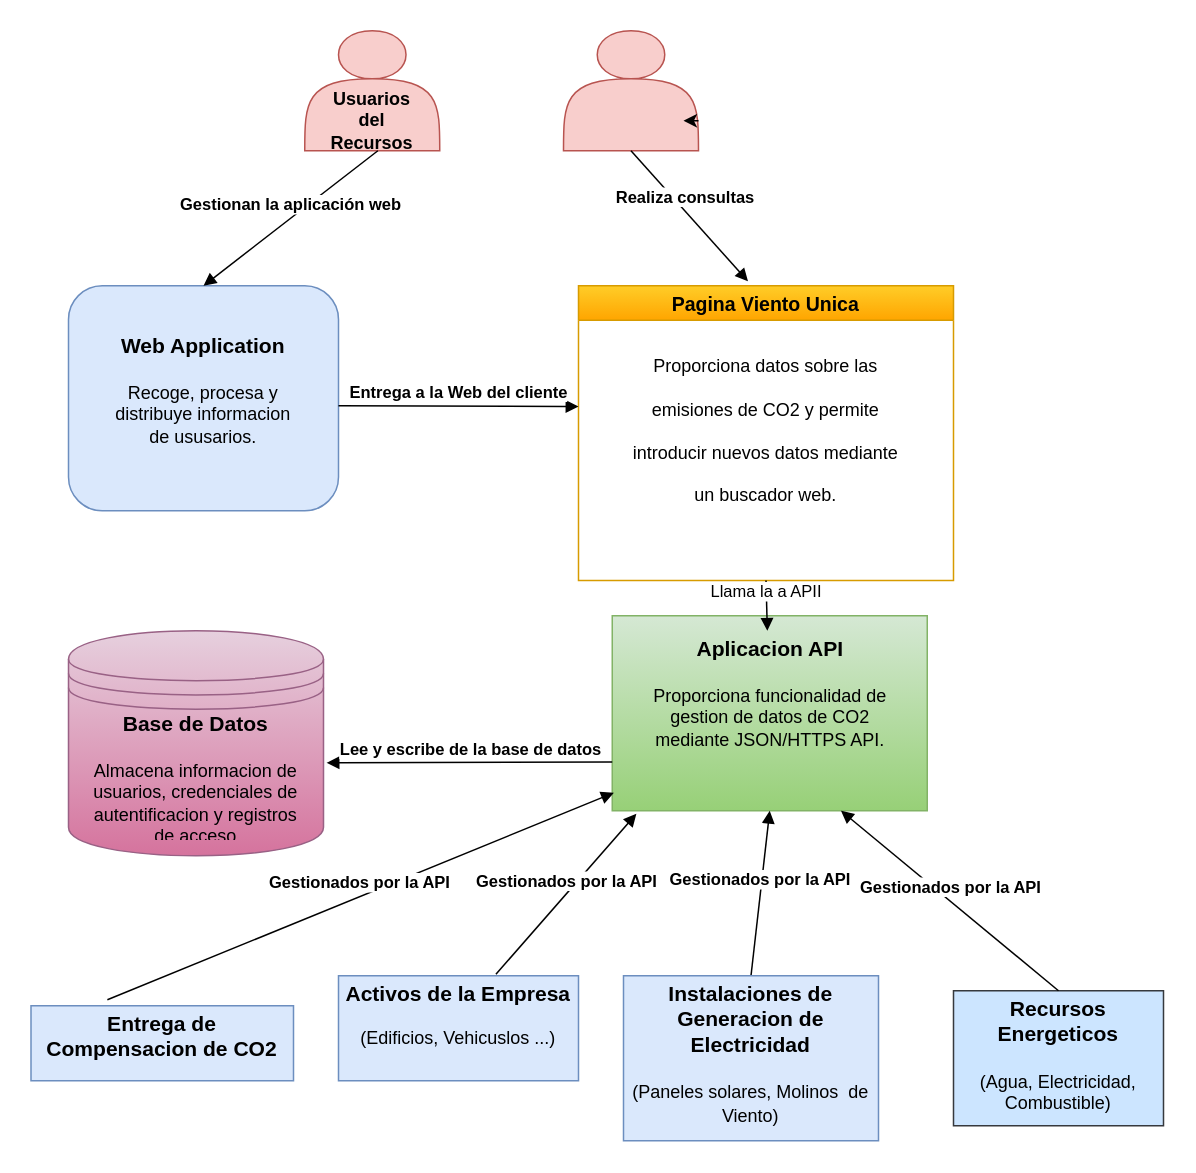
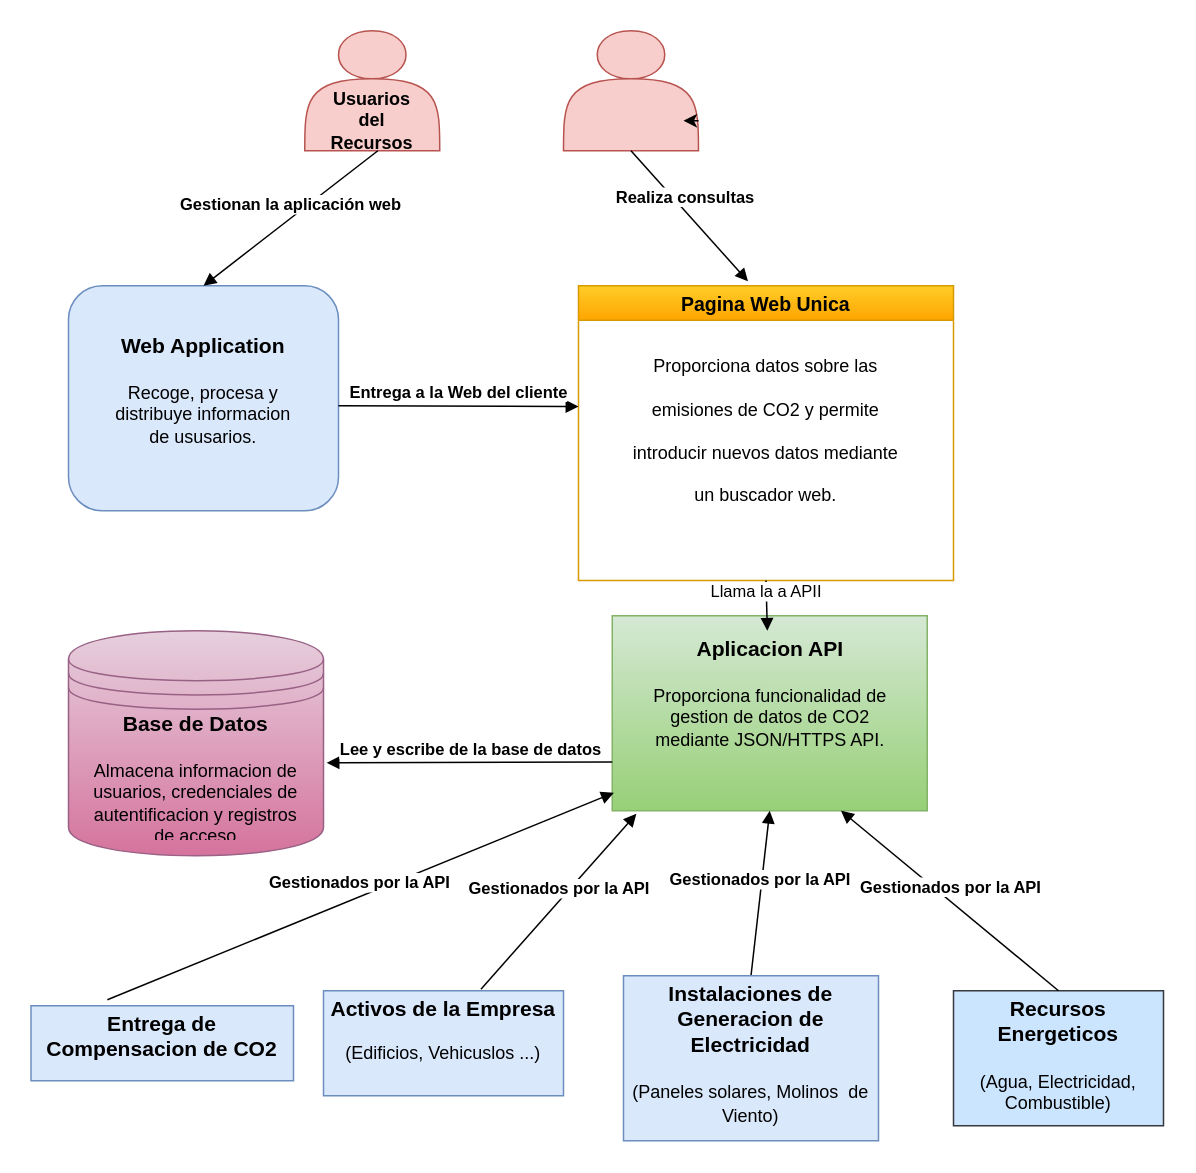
(765, 304) -> (765, 304)
(458, 1028) -> (443, 1043)
